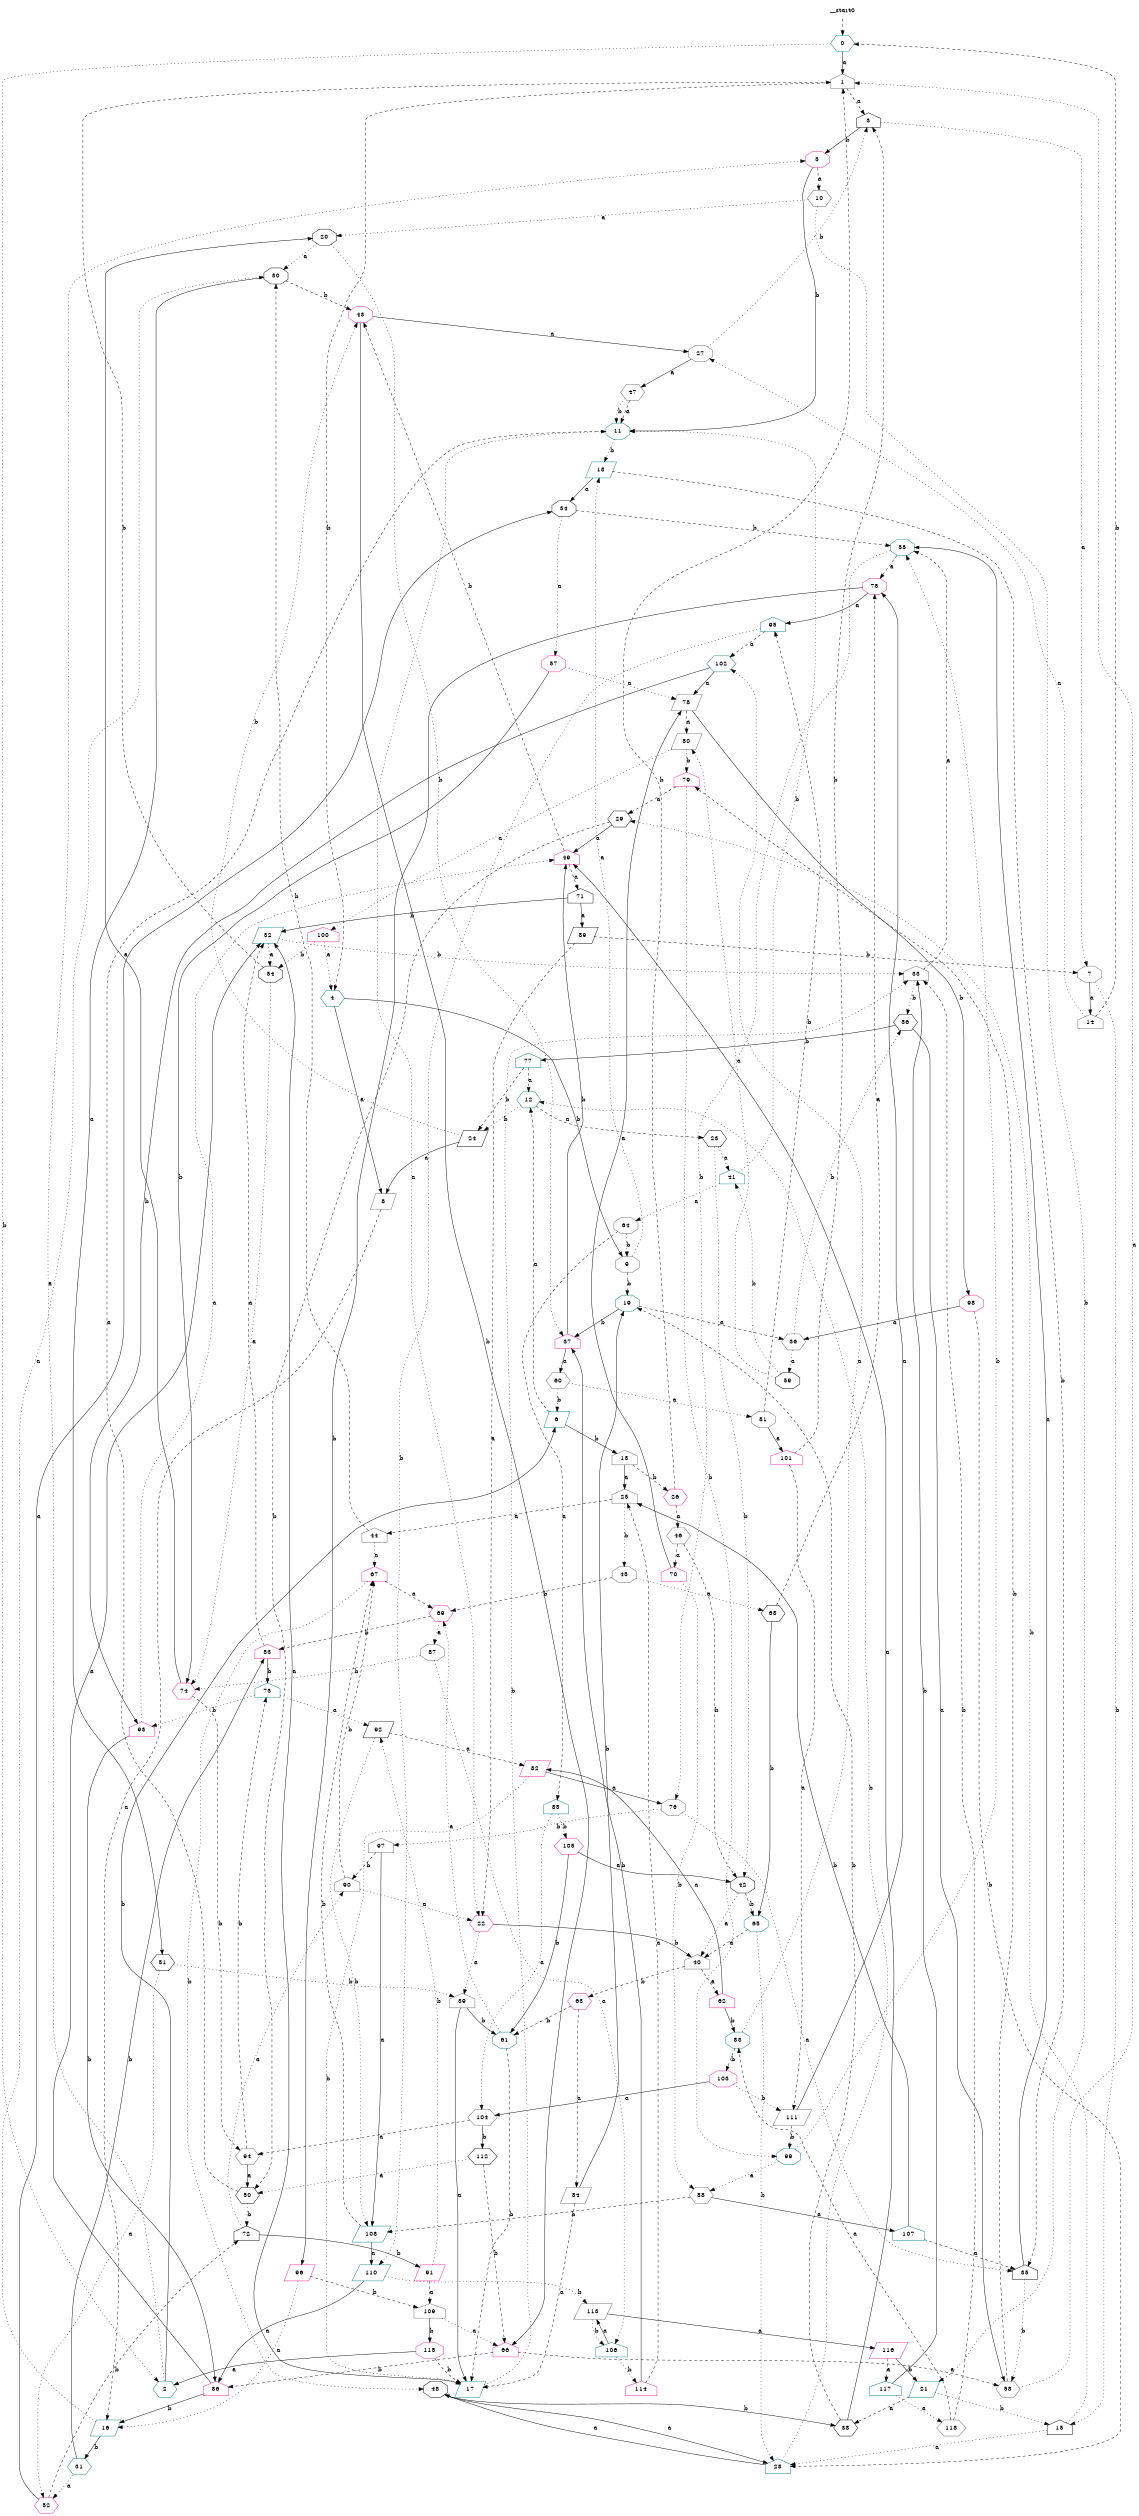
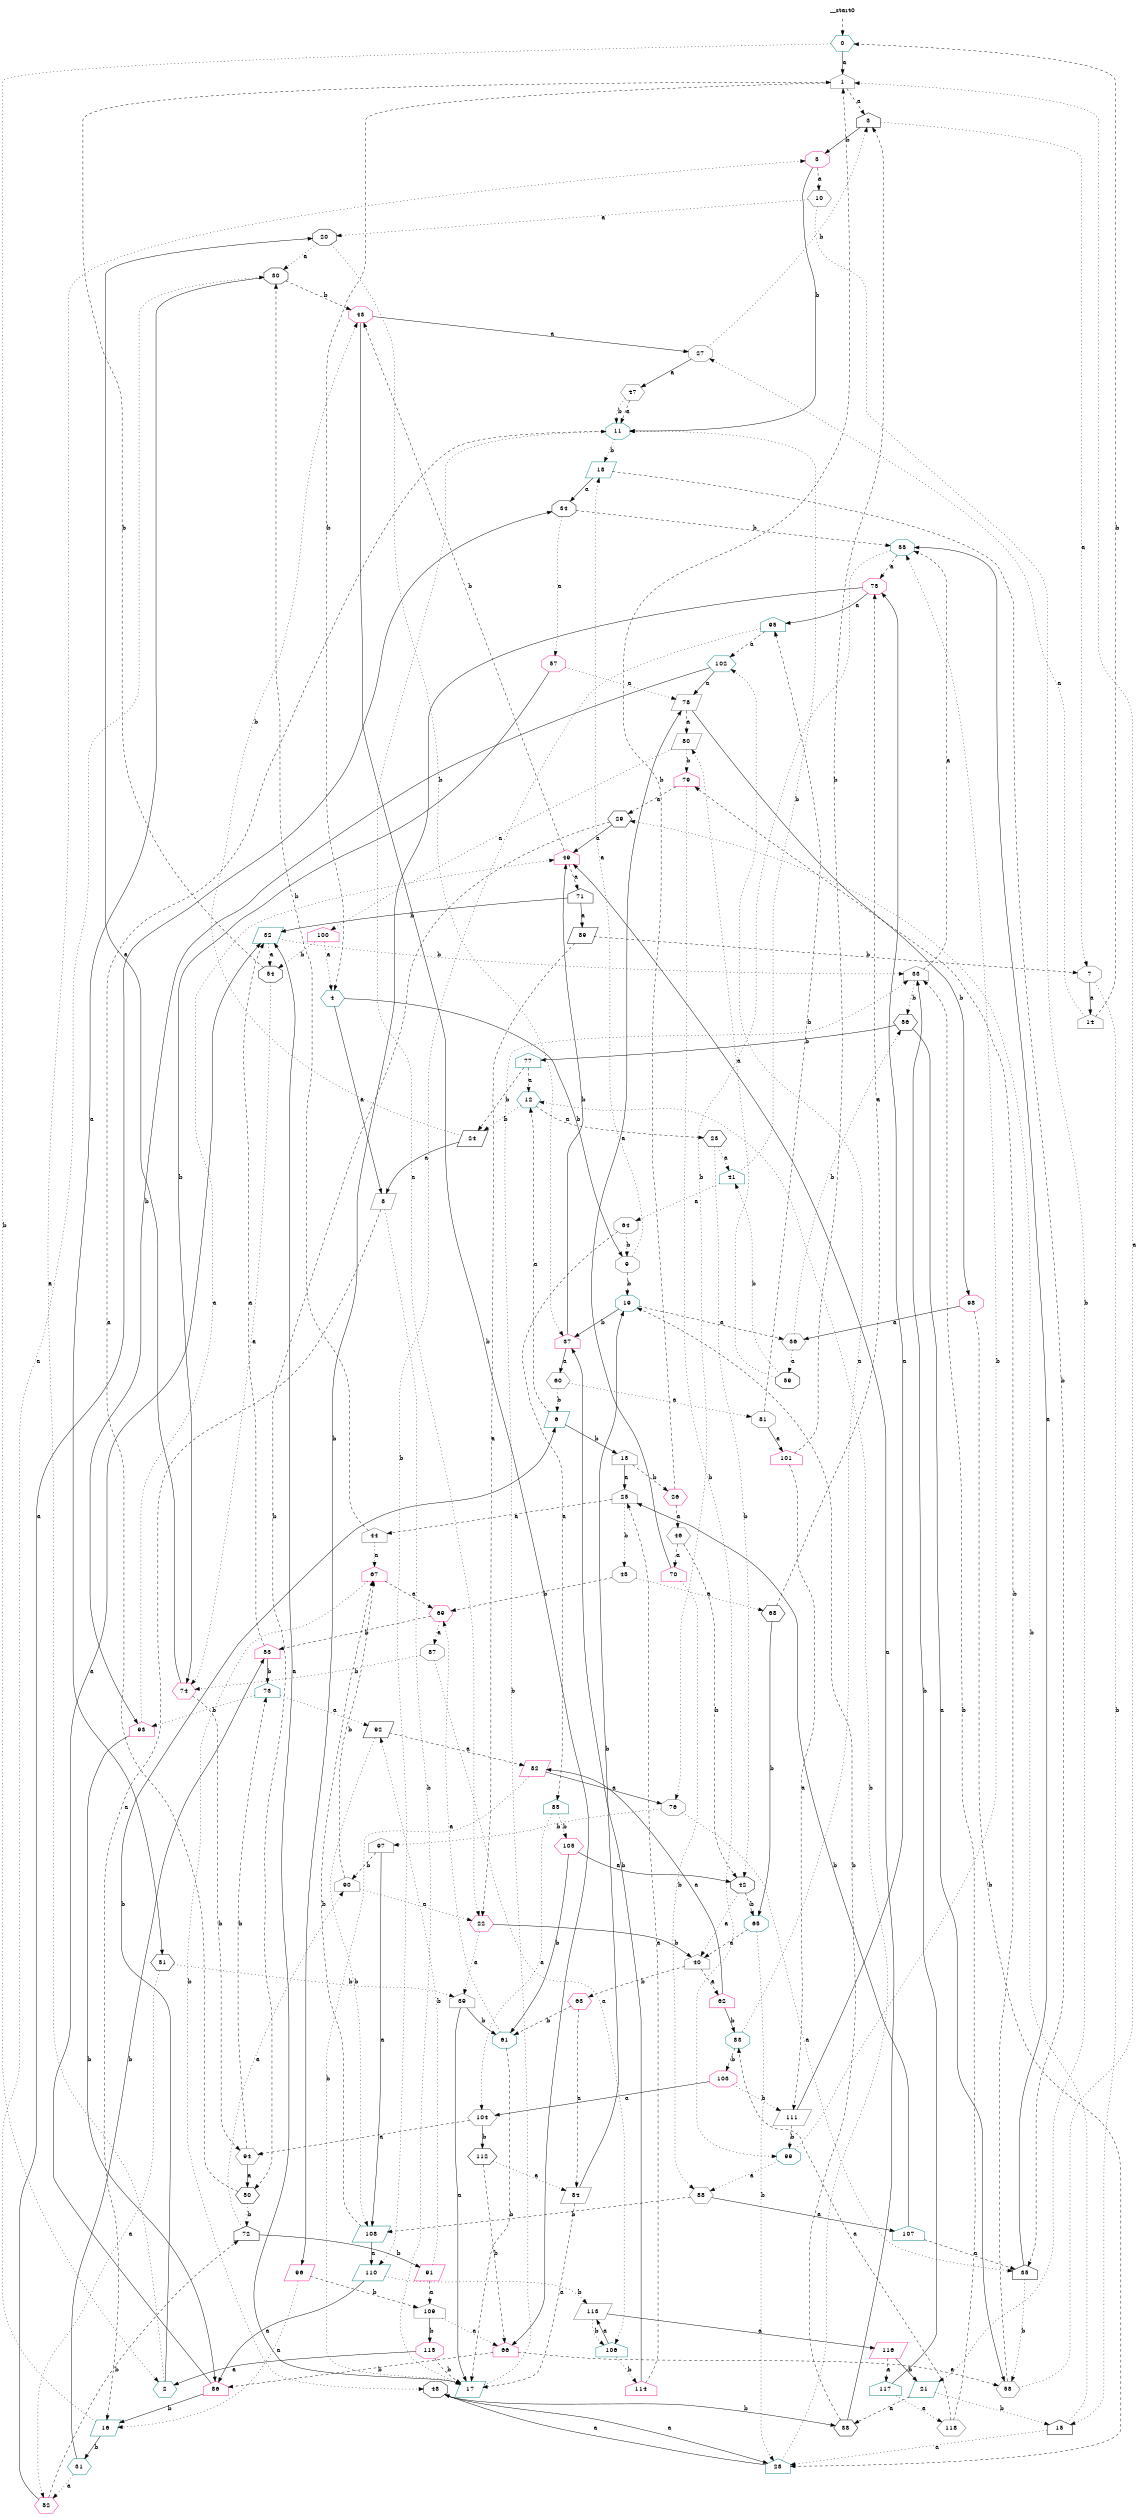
none -> (428, 1810)
(366, 2176) -> (524, 2174)
